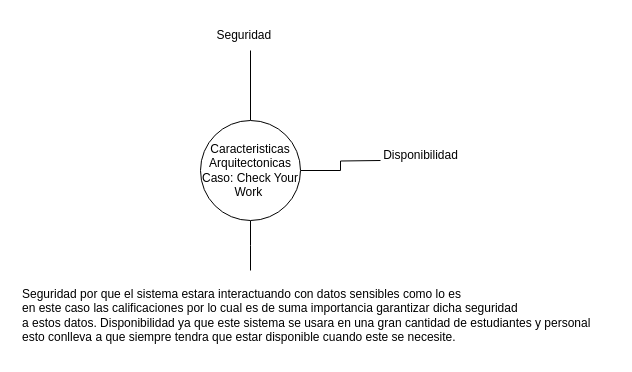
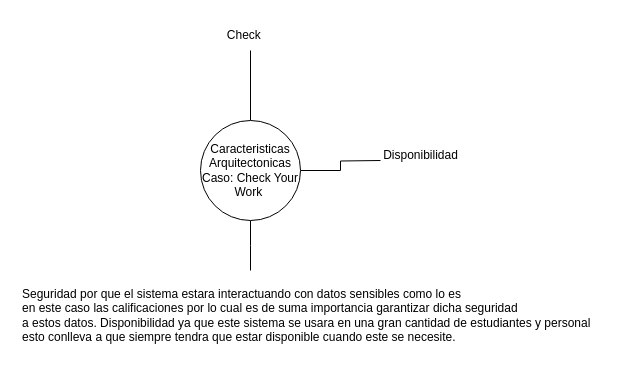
(246, 36) -> (246, 36)
